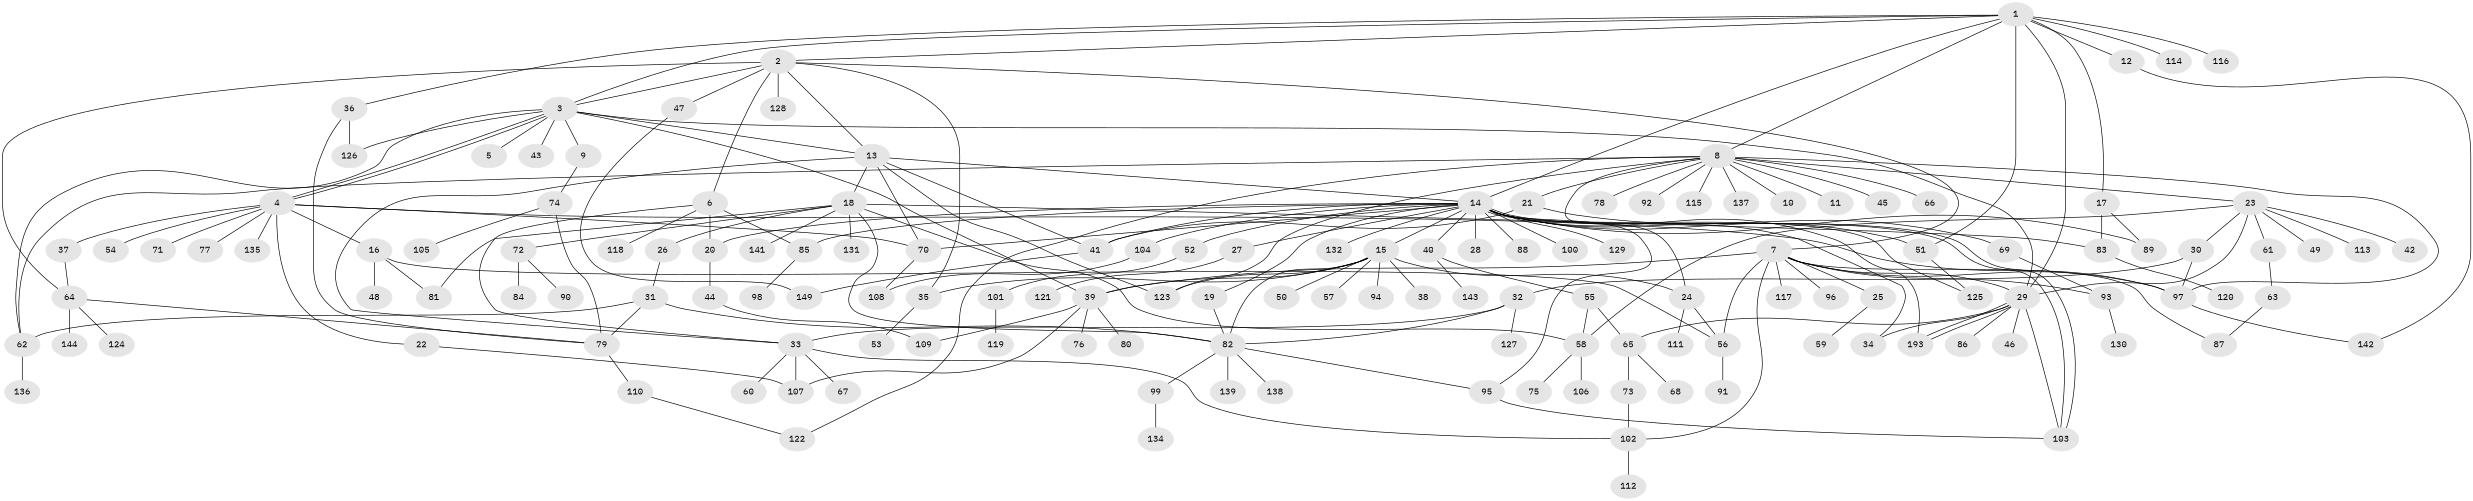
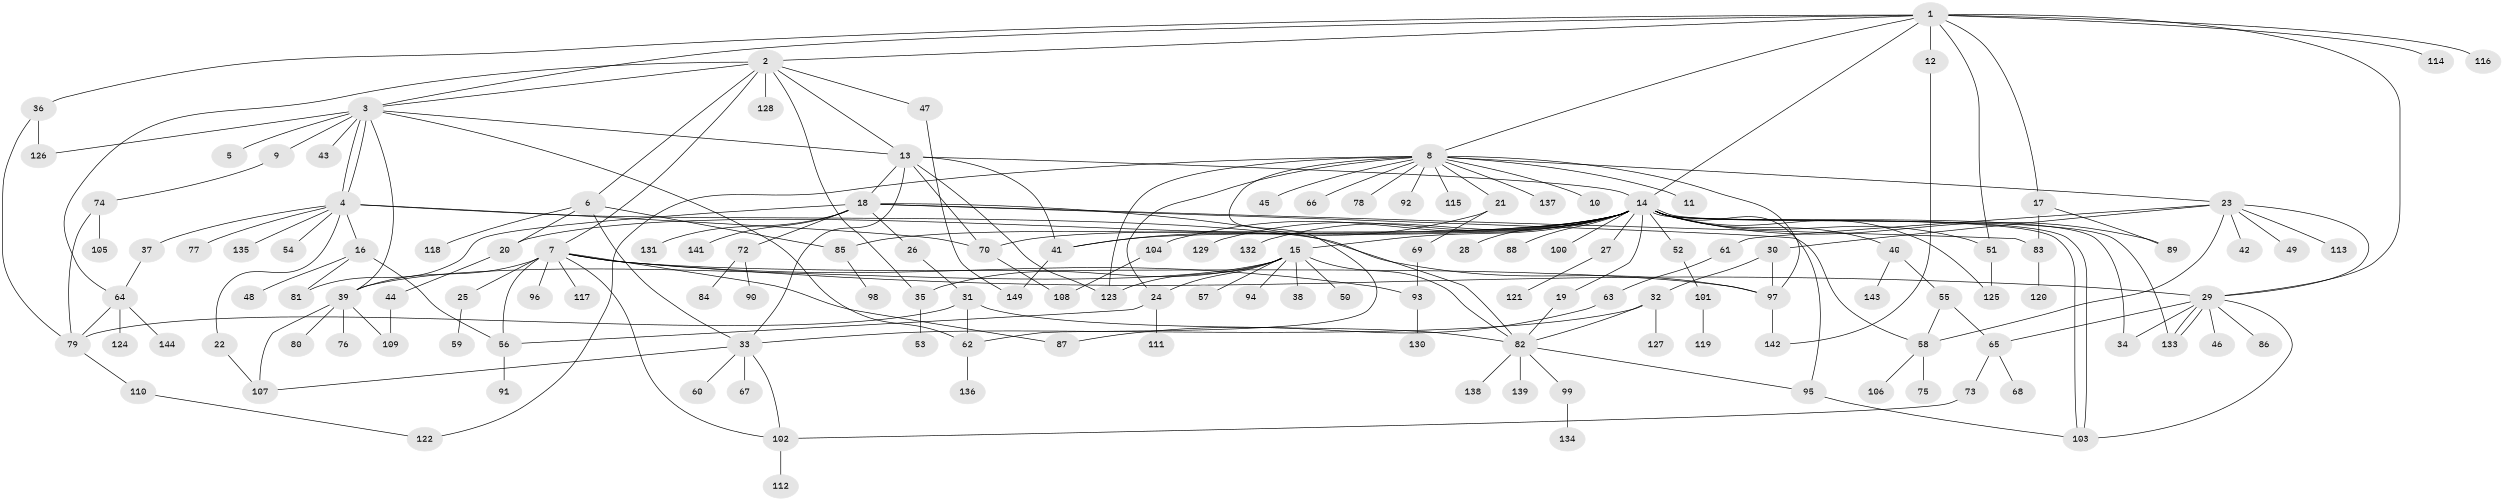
(1338, 128) -> none
(158, 250) -> none
(1916, 345) -> (2170, 345)
